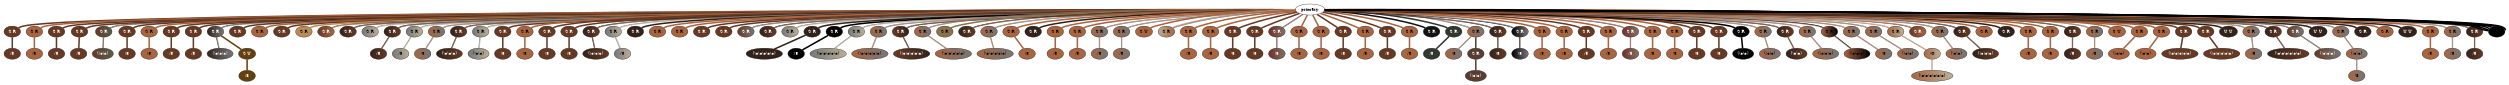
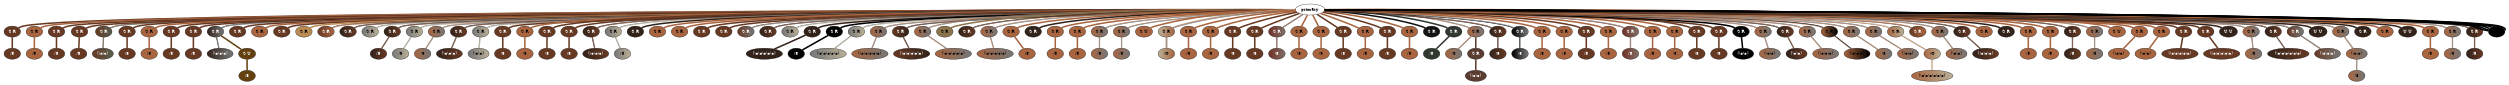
none -> (1166, 54)
